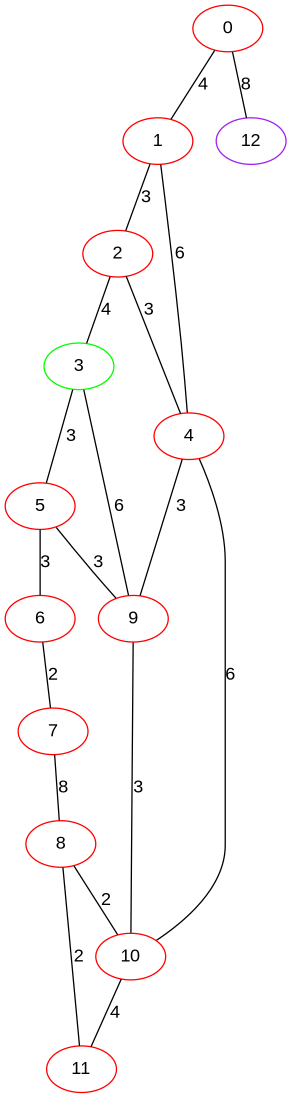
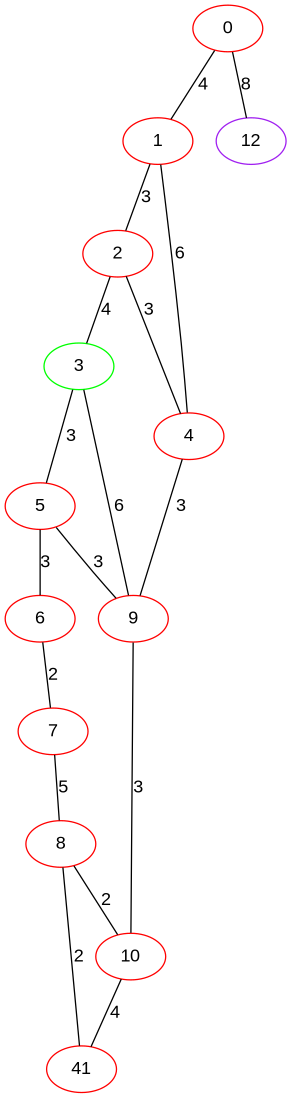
(225, 711) -> none
(63, 788) -> (63, 788)
(82, 1069) -> (82, 1069)
